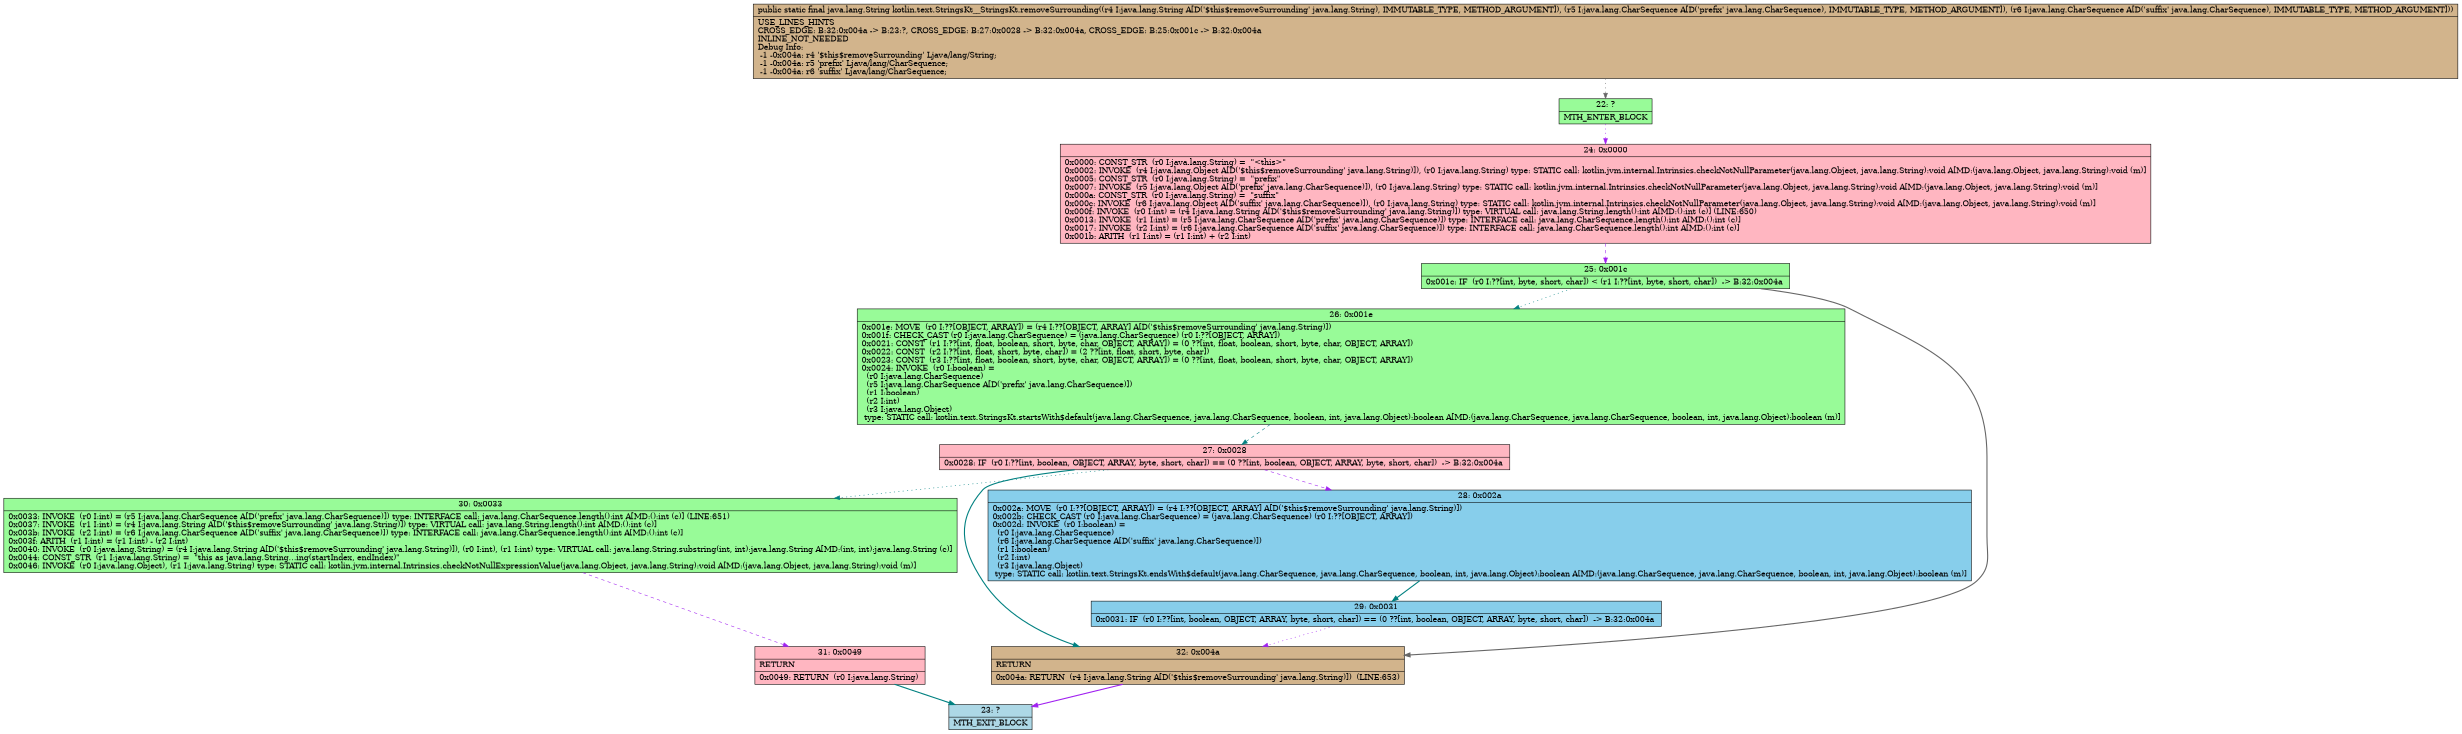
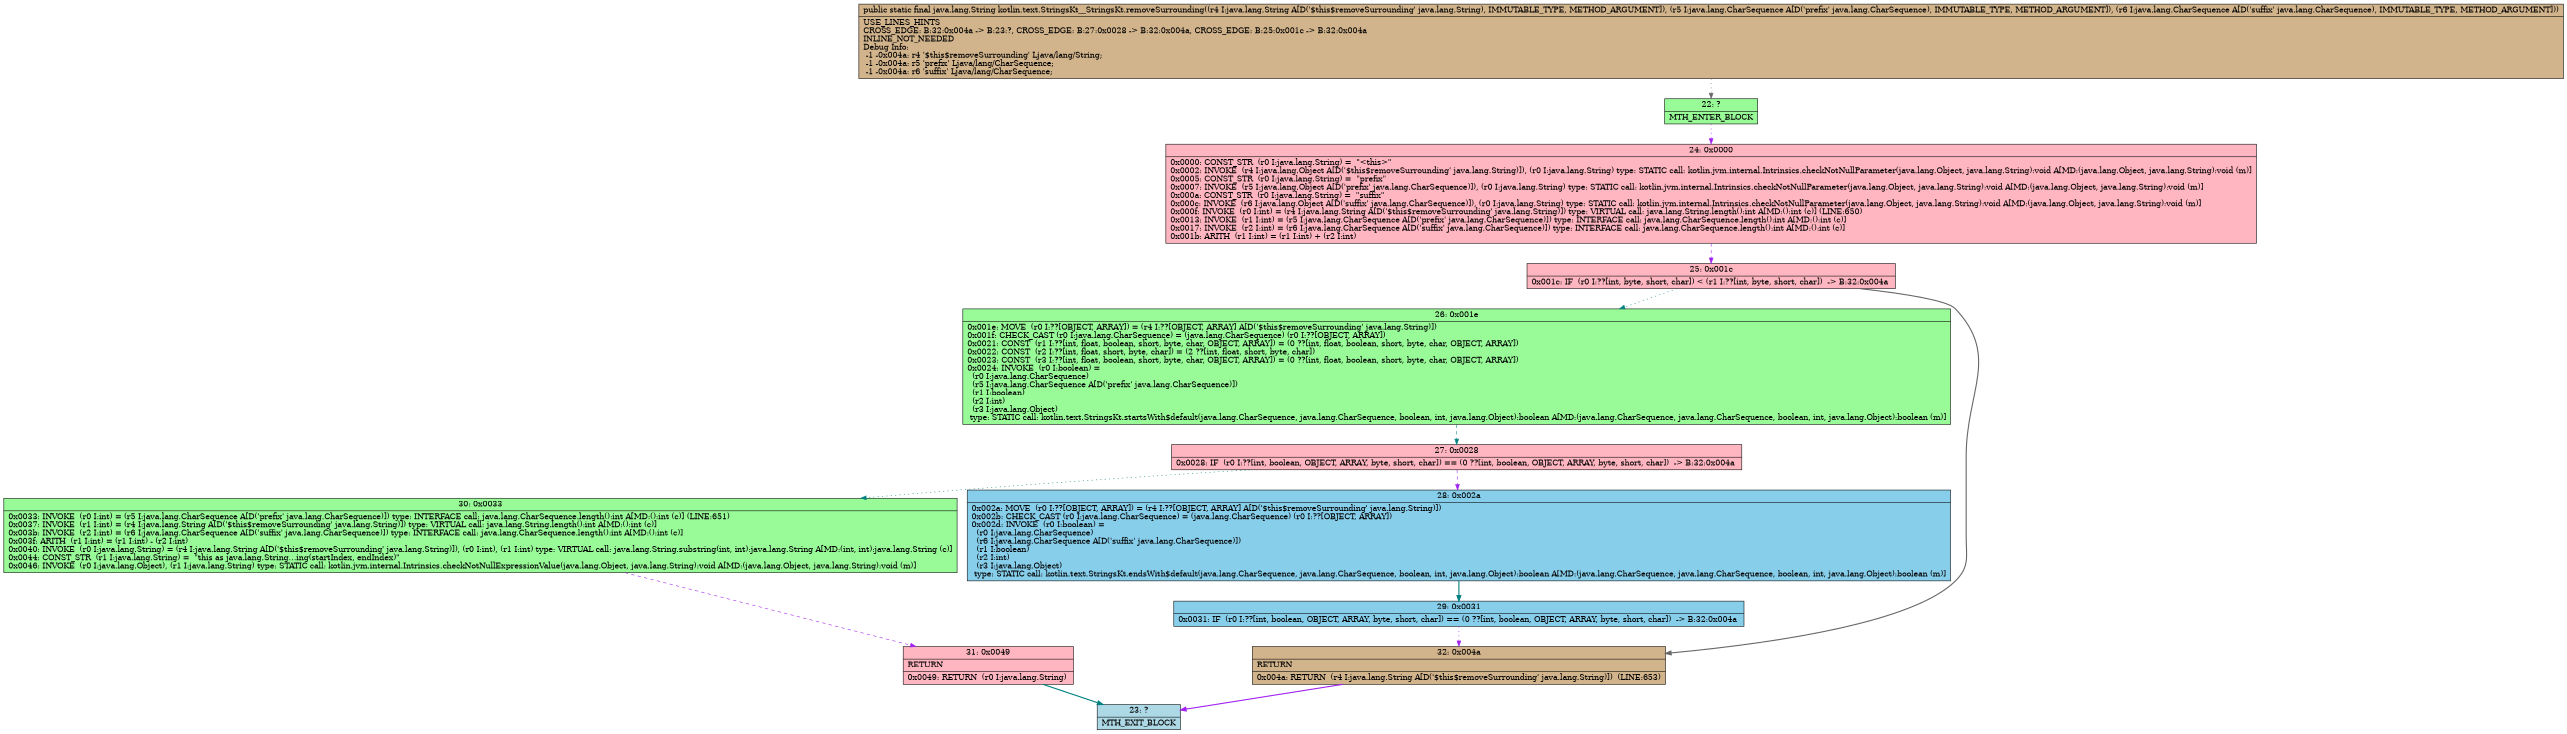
(1606, 276) -> (1711, 276)
(966, 544) -> none
